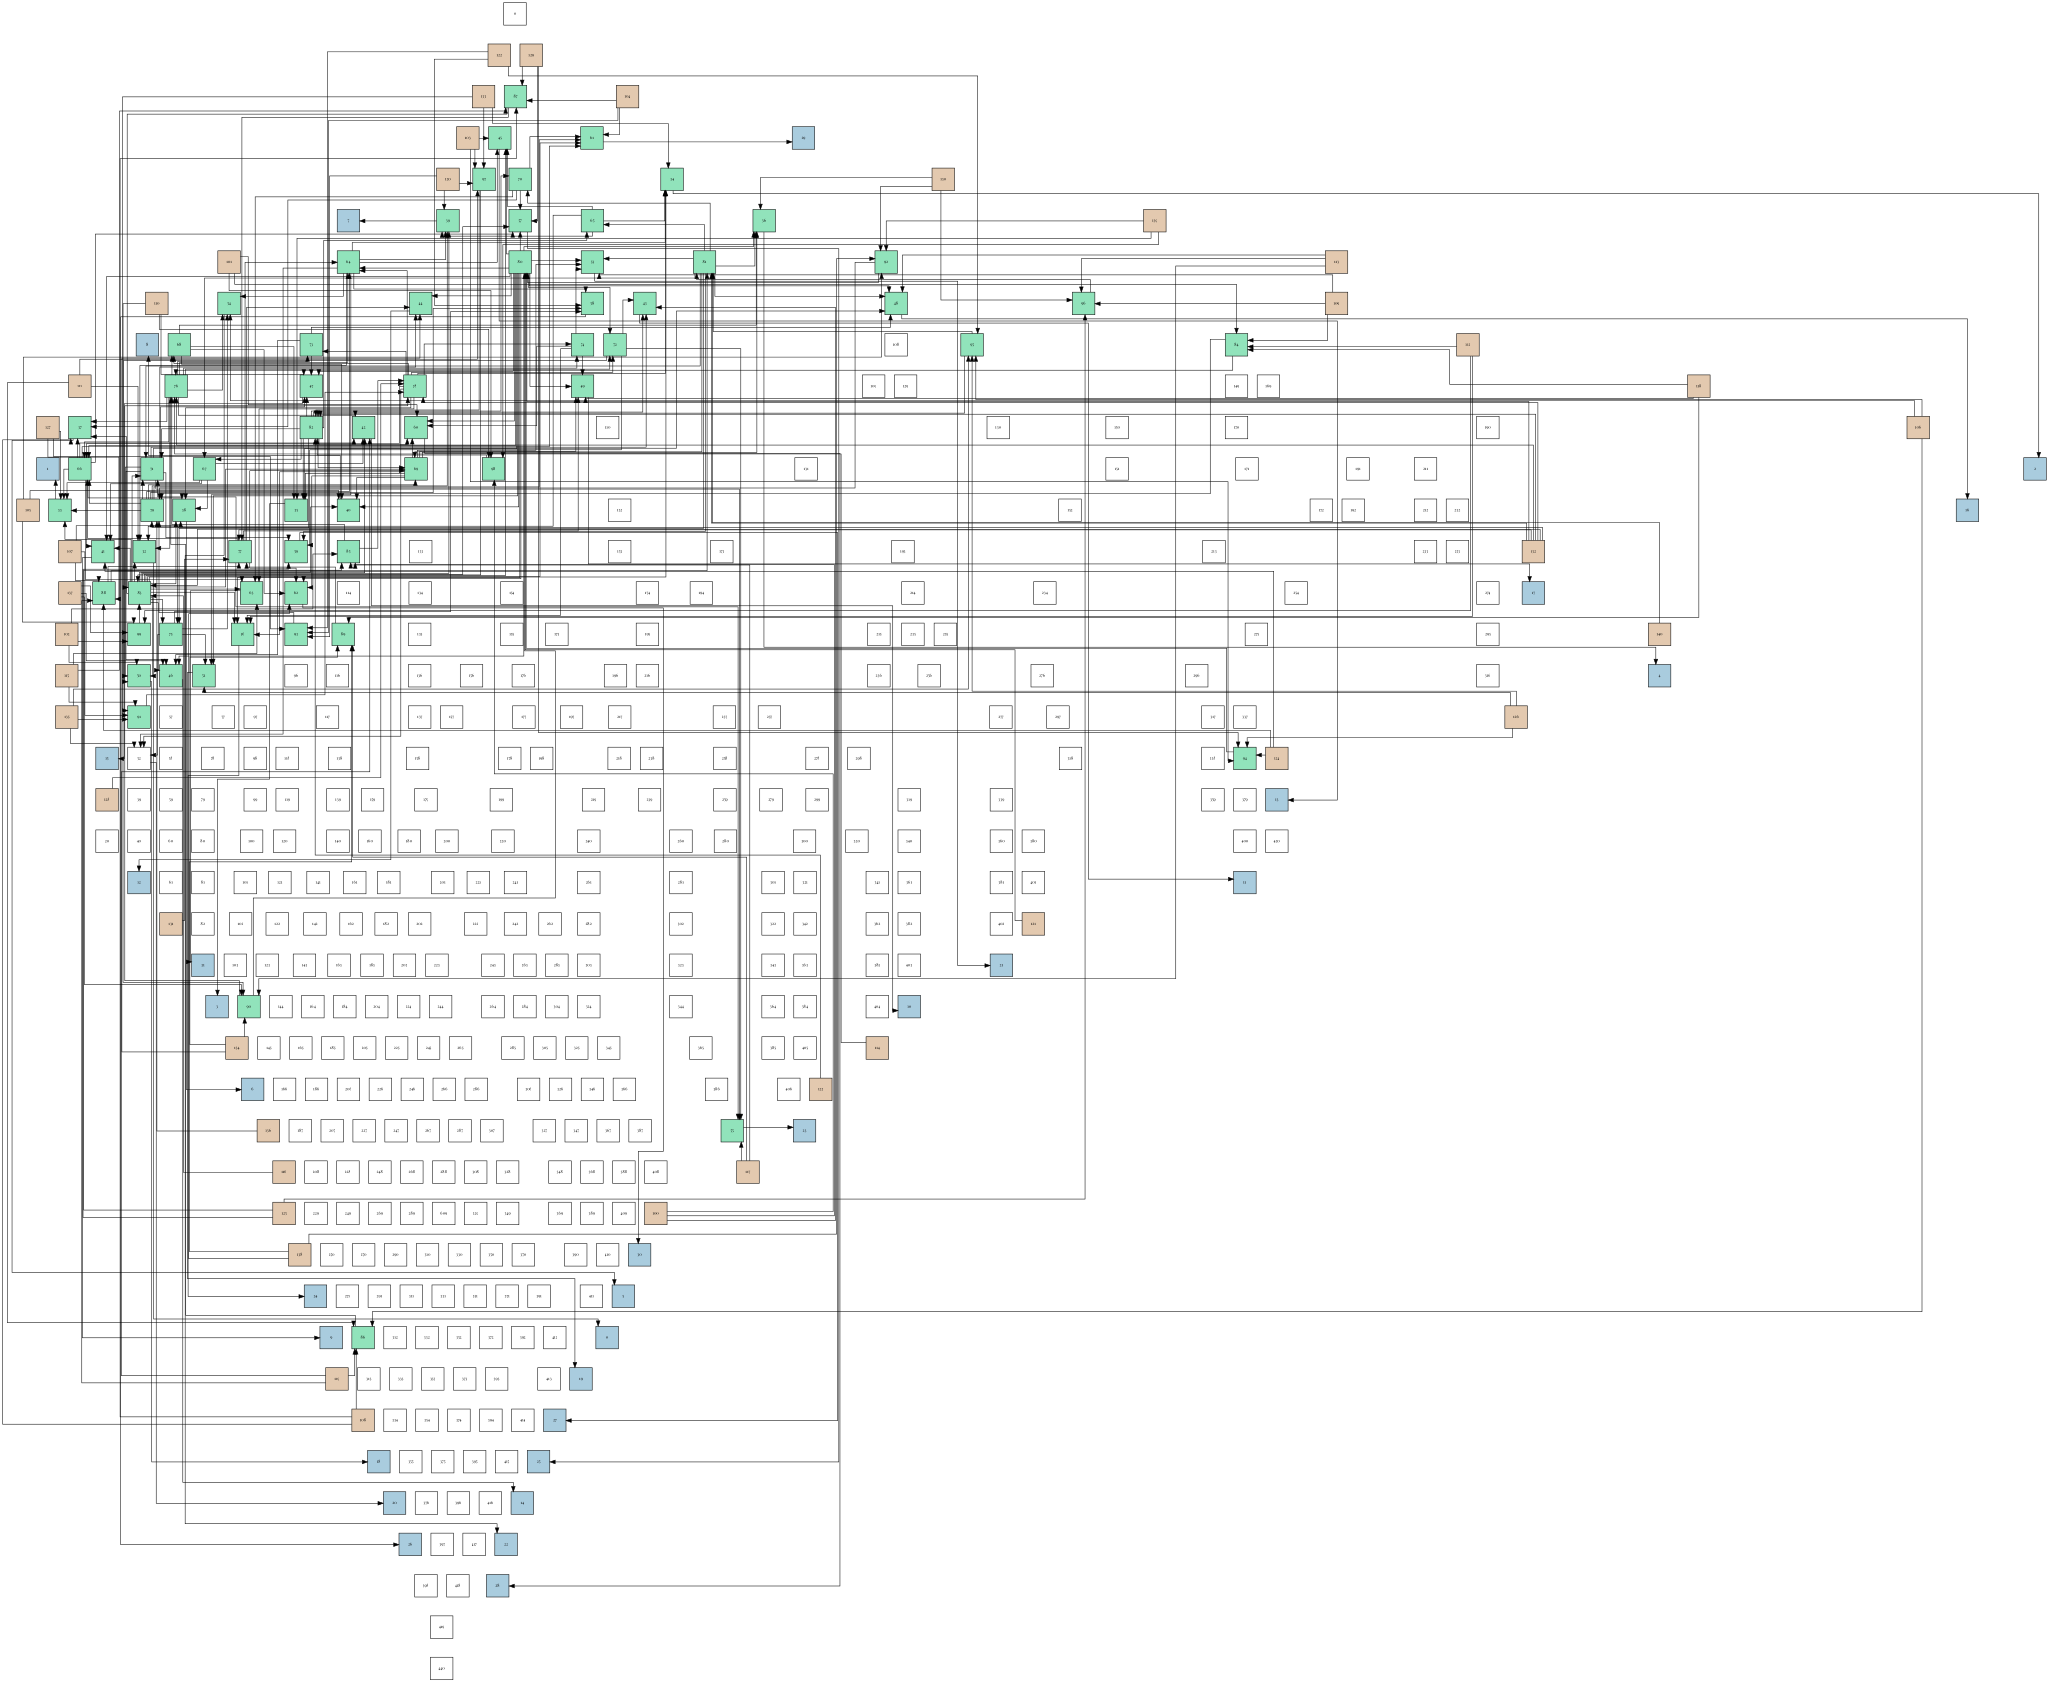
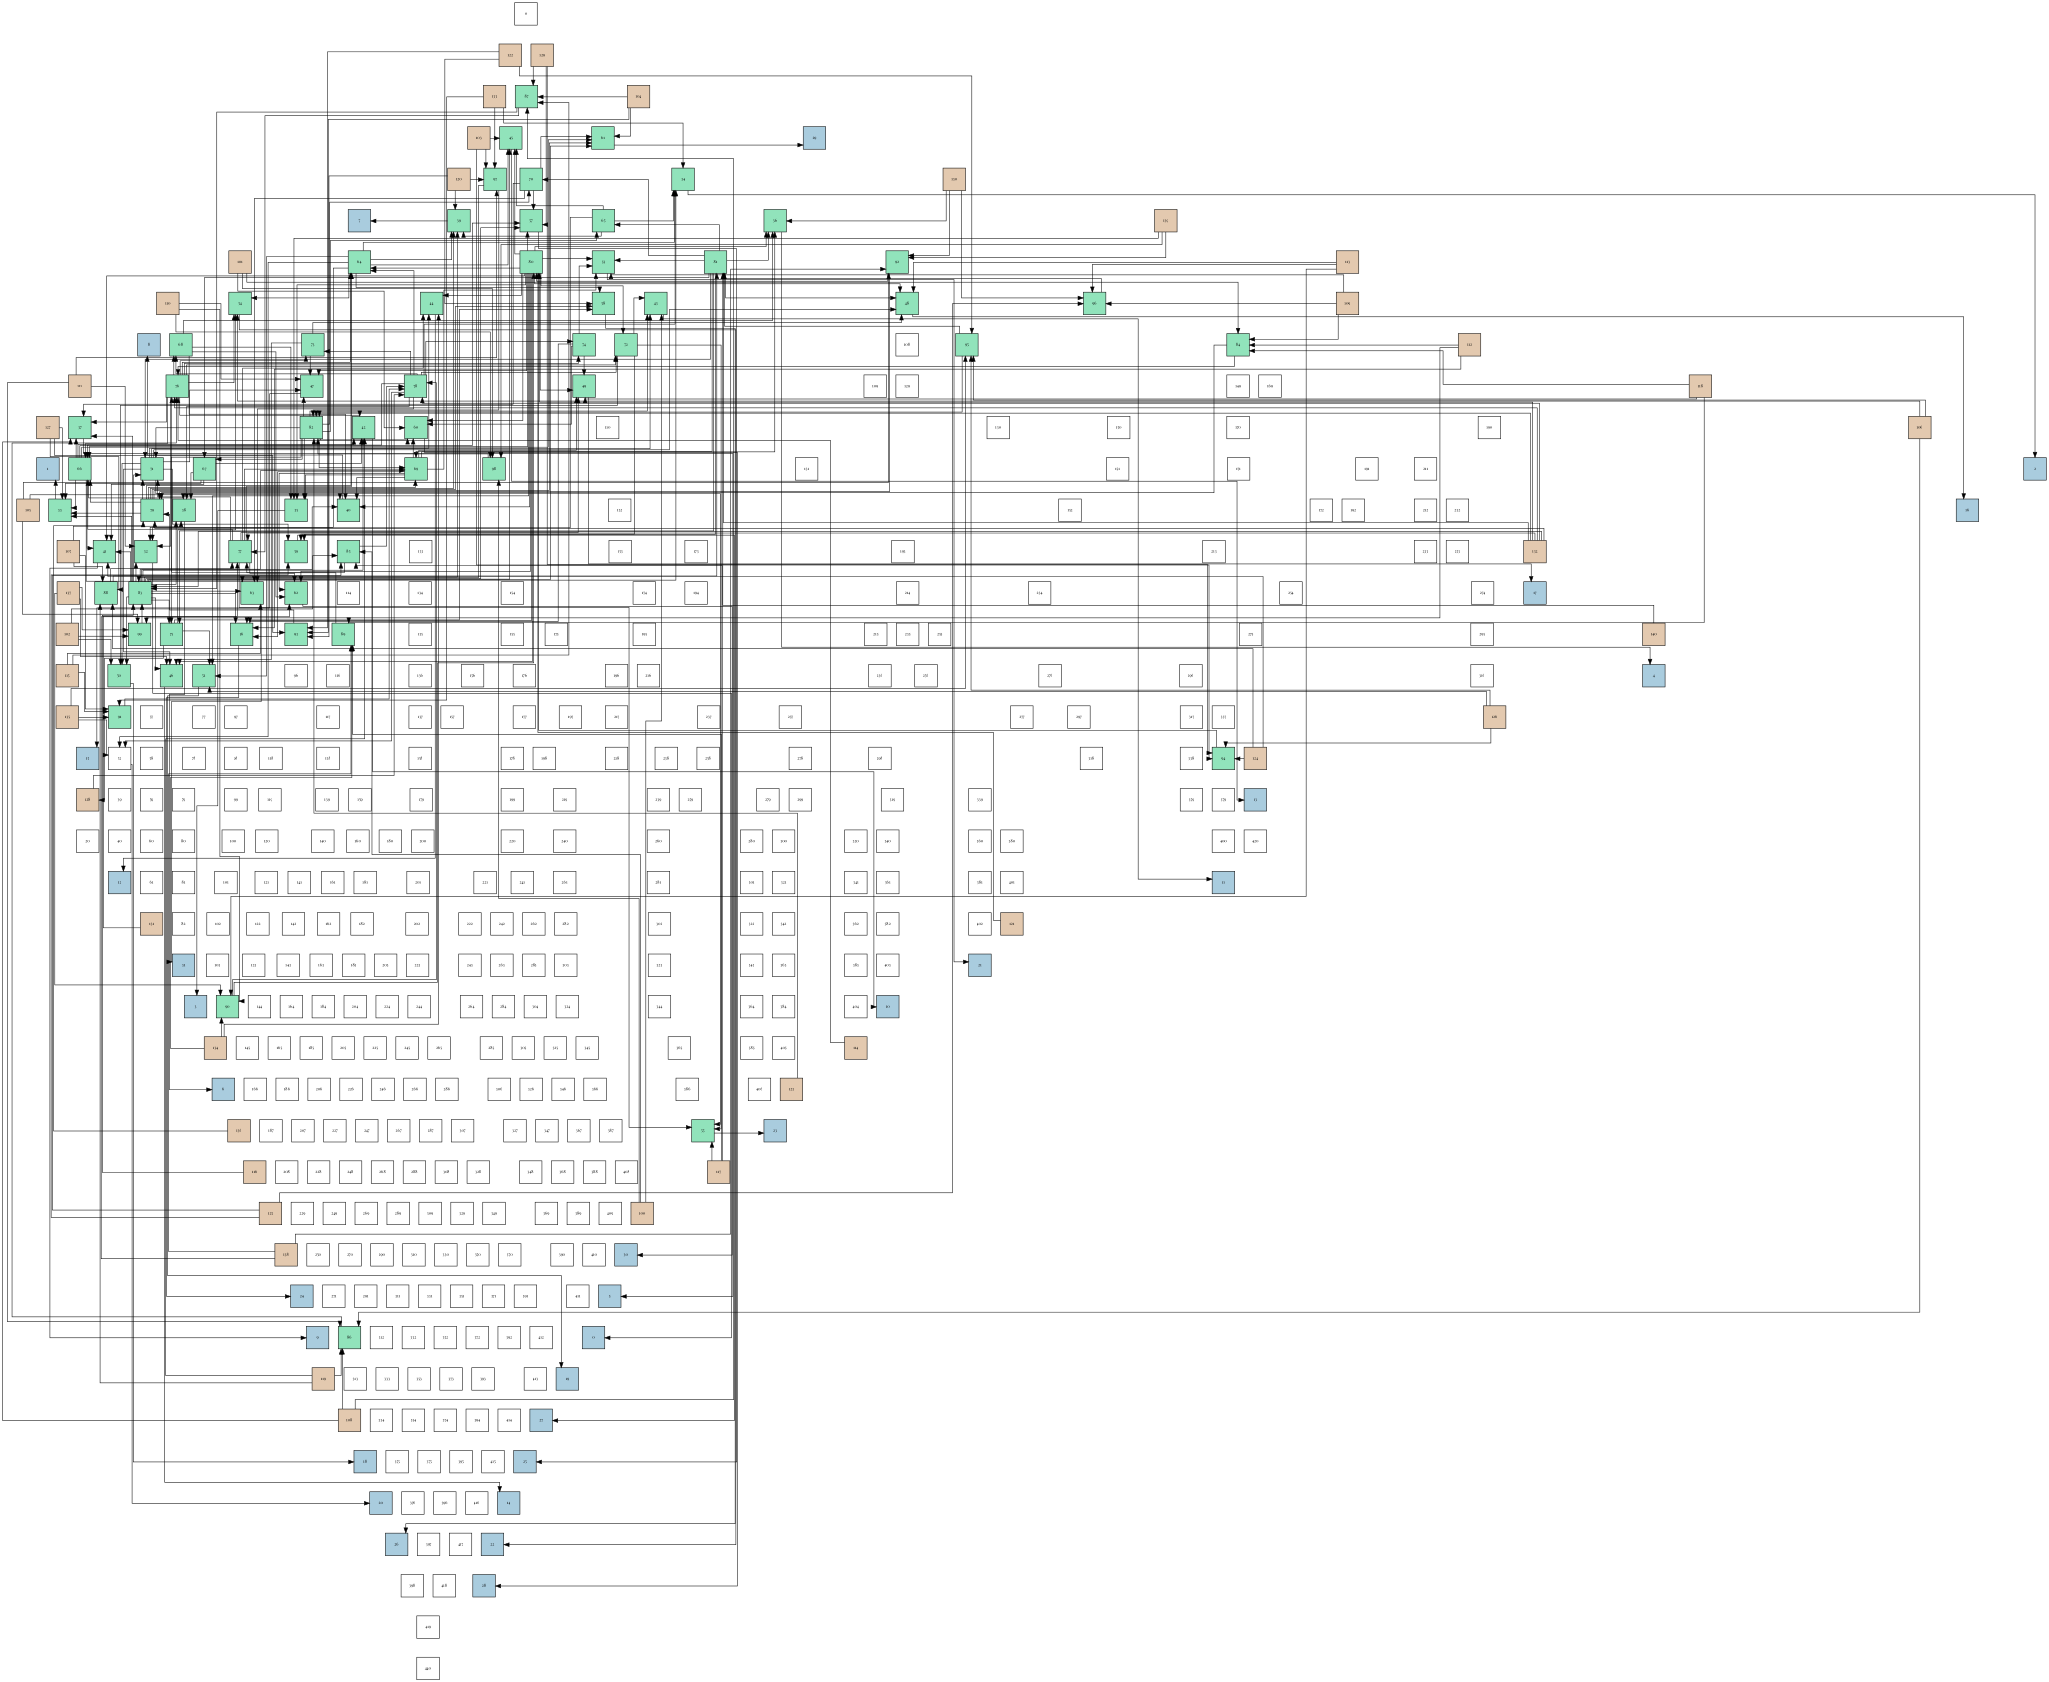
(158, 695) -> (105, 694)
(444, 1213) -> (430, 1213)
